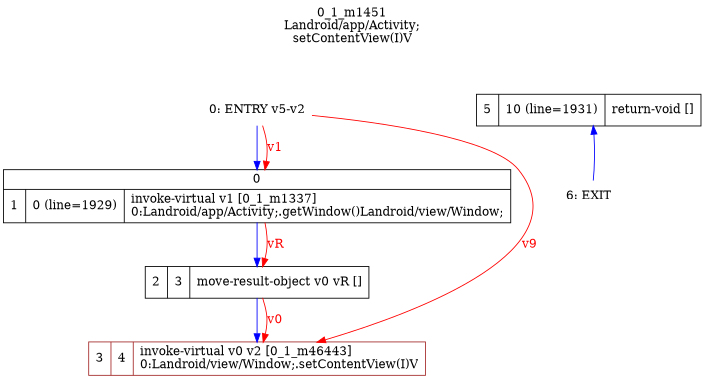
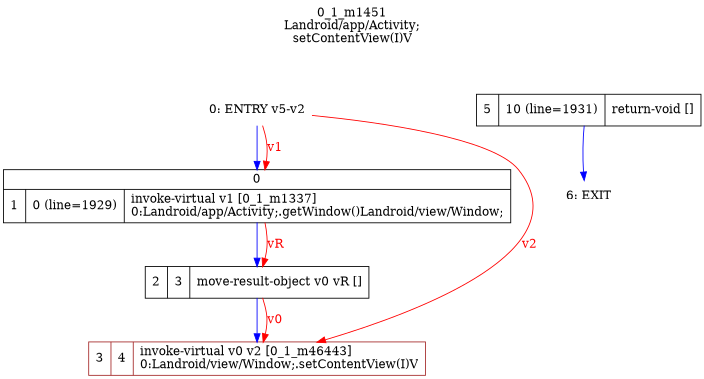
(594, 157) -> (583, 149)
(530, 245) -> (530, 245)
